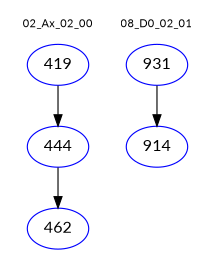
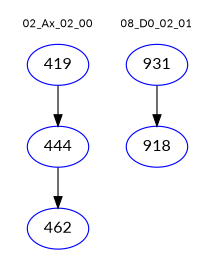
(157, 147) -> (157, 147)
